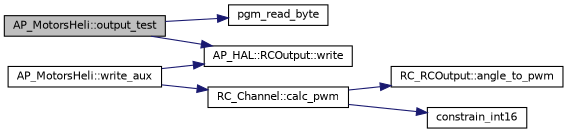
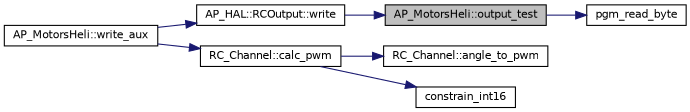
(176, 40) -> (360, 15)
(477, 77) -> (466, 56)
